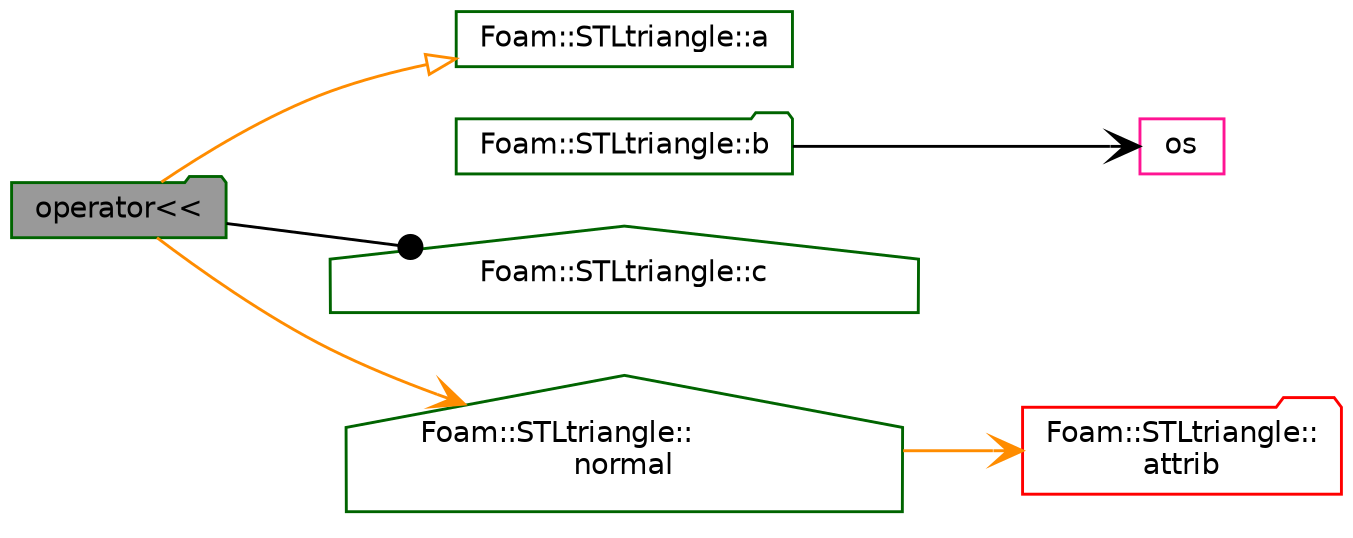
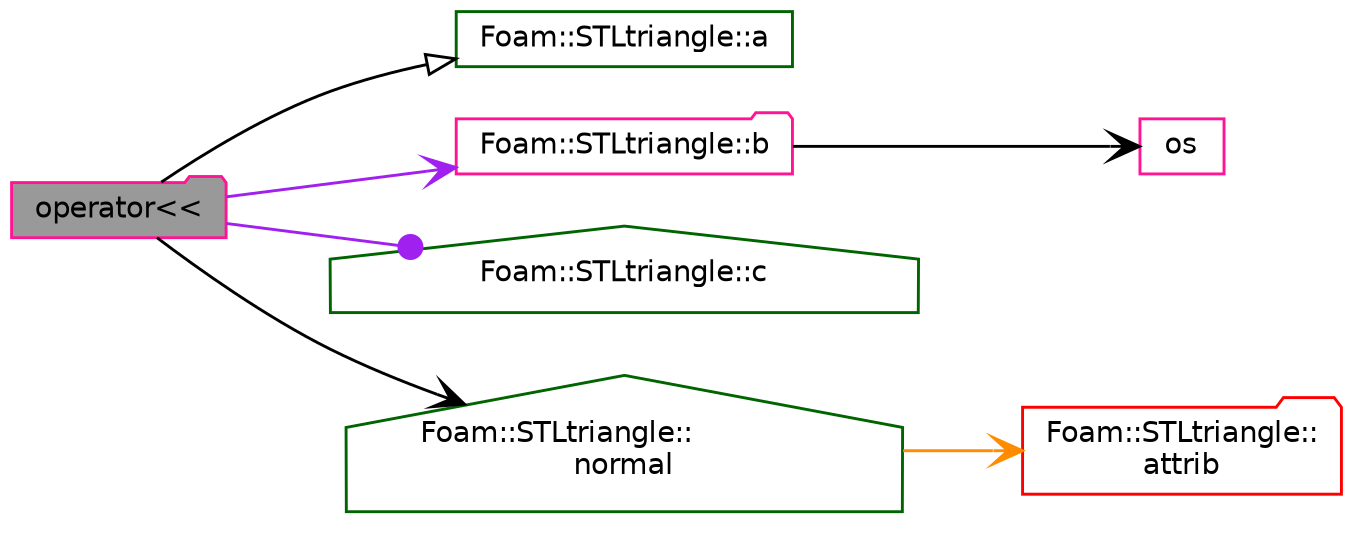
(288, 109) -> (288, 109)
(624, 146) -> (624, 146)
none -> (327, 184)
(119, 210) -> (119, 210)
(312, 234) -> (312, 234)
(291, 328) -> (291, 328)
